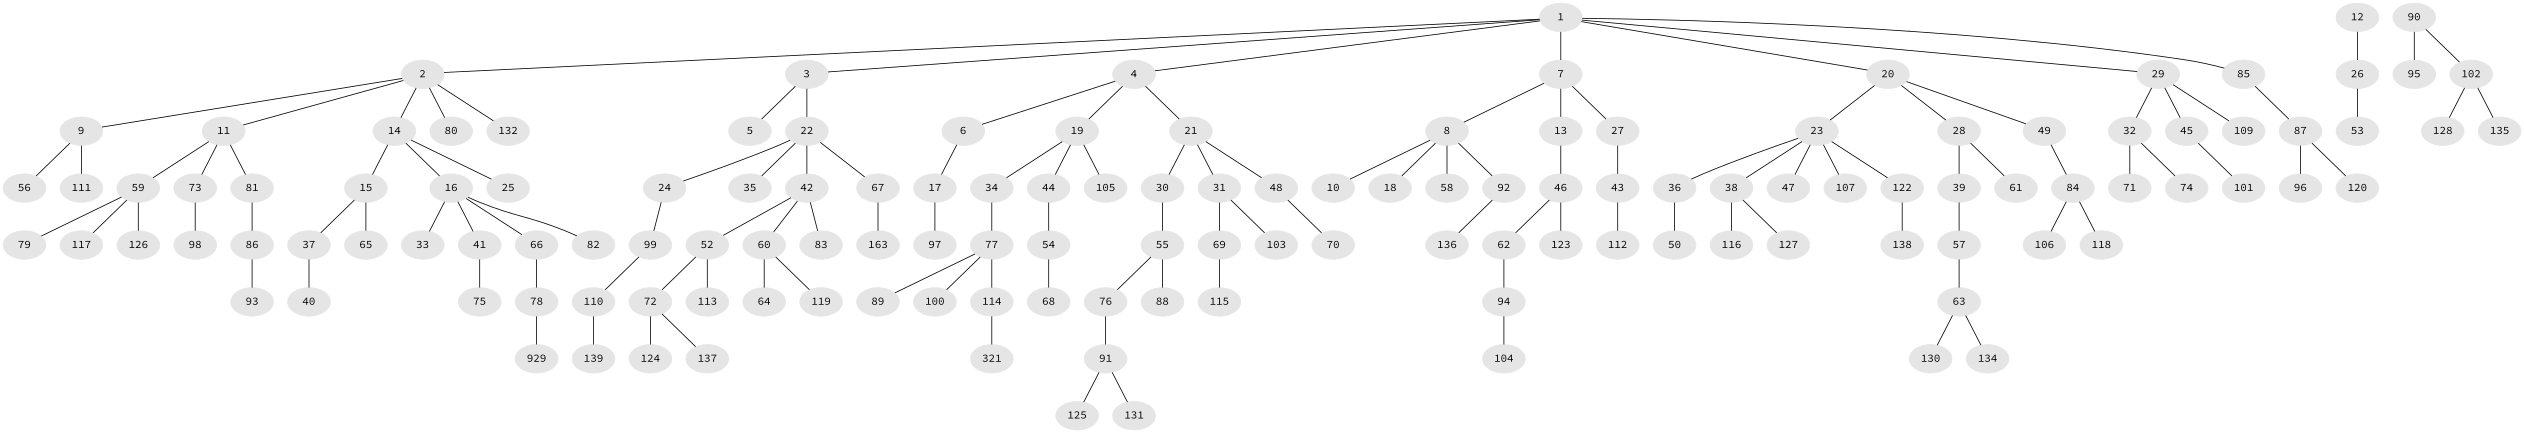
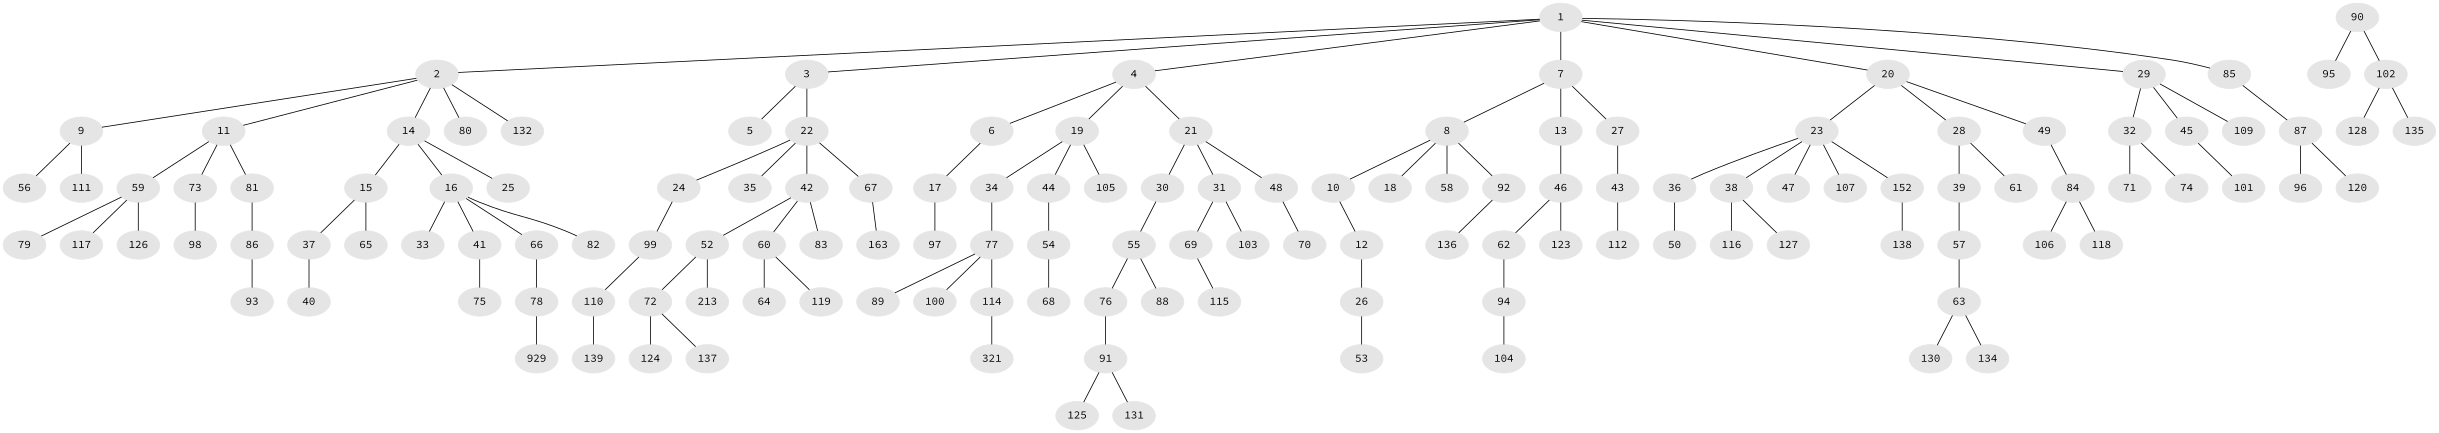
(1902, 188) -> (1902, 188)
none -> (1347, 217)
(707, 302) -> (707, 302)
